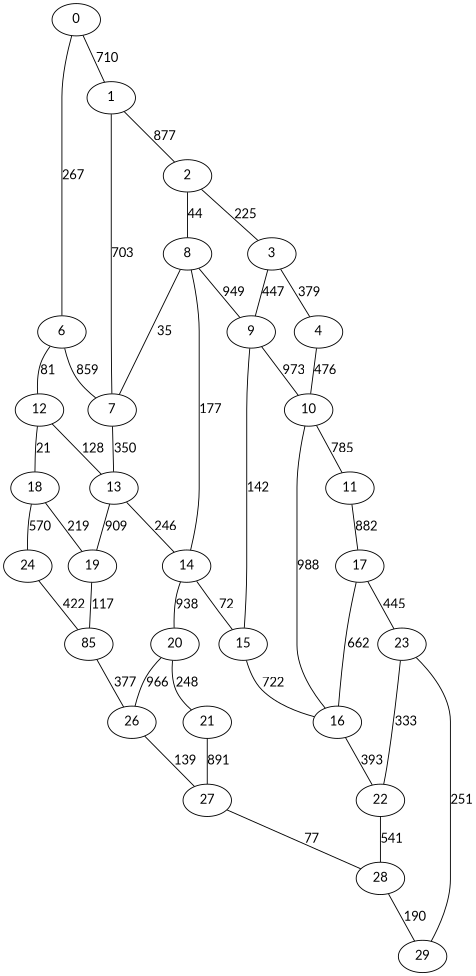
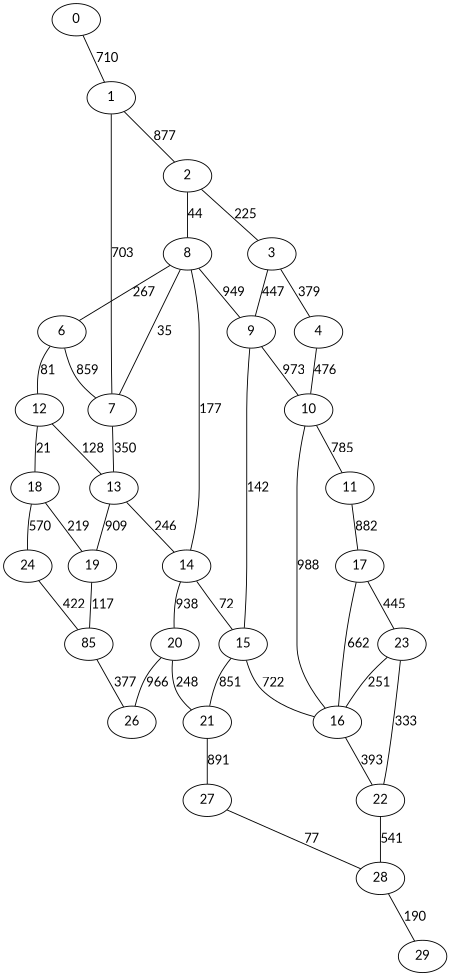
(62, 175) -> (125, 293)
none -> (217, 681)
(170, 761) -> none
(450, 796) -> (365, 680)
